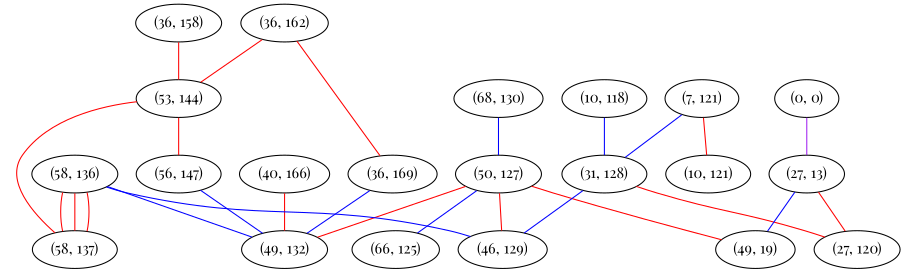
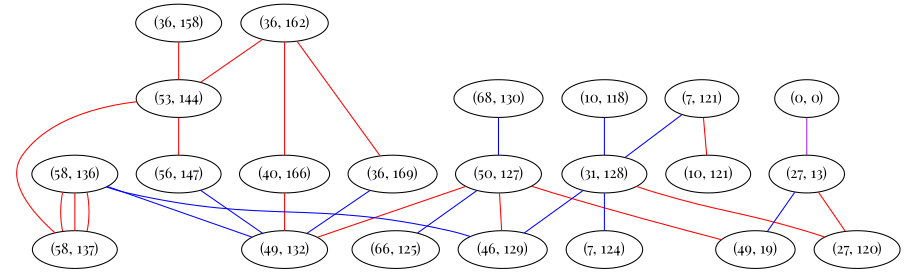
none -> (285, 99)
none -> (604, 250)
